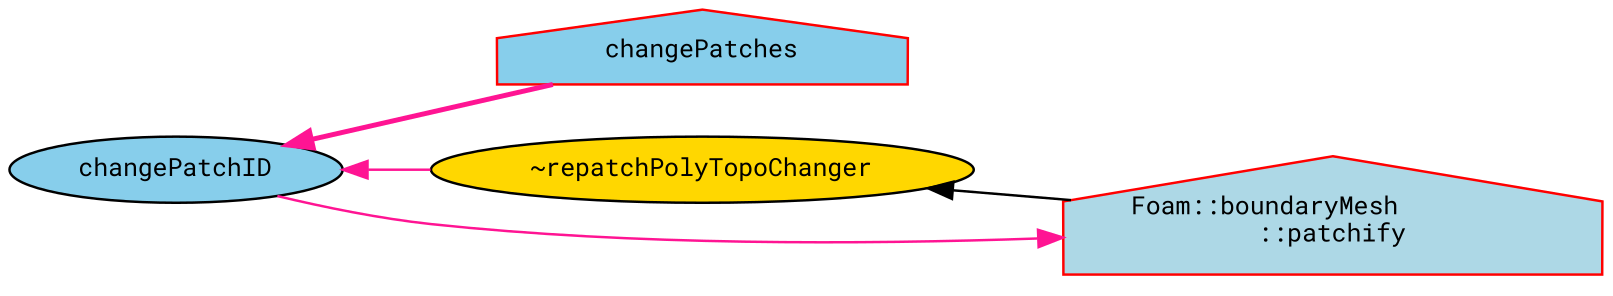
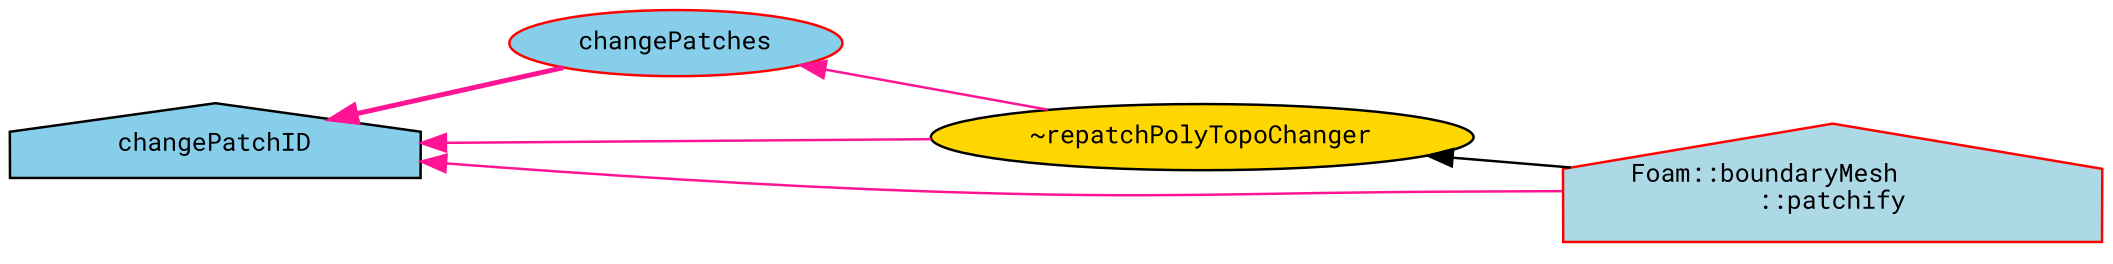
(702, 51) -> (676, 43)
none -> (936, 90)
(176, 170) -> (215, 145)
(656, 239) -> (1004, 194)
